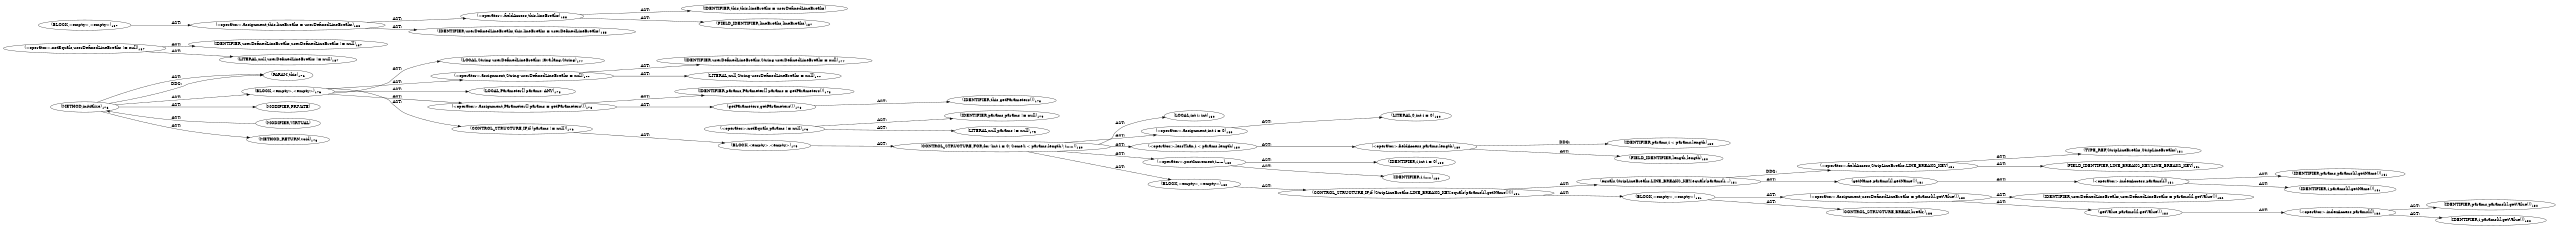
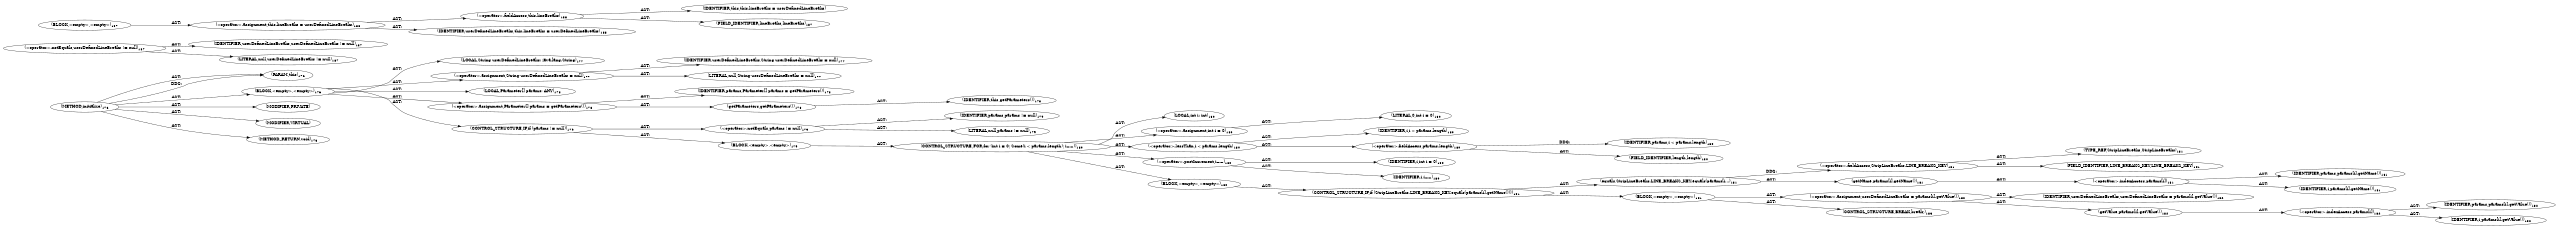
(182, 121) -> (186, 115)
none -> (647, 129)
none -> (1416, 131)
